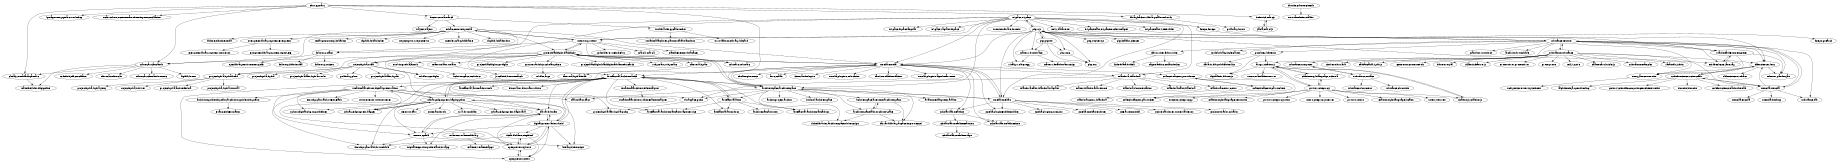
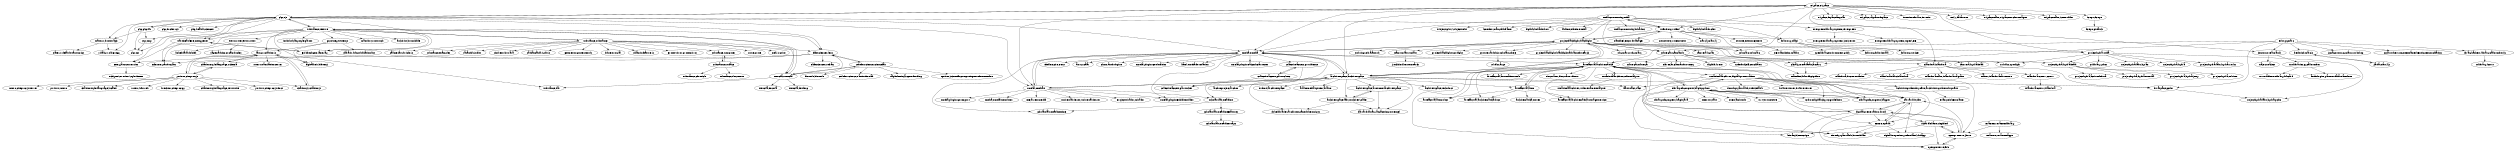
(450, 23) -> (1944, 31)
none -> (1708, 35)
(670, 41) -> (2332, 76)
(435, 70) -> (1393, 82)
